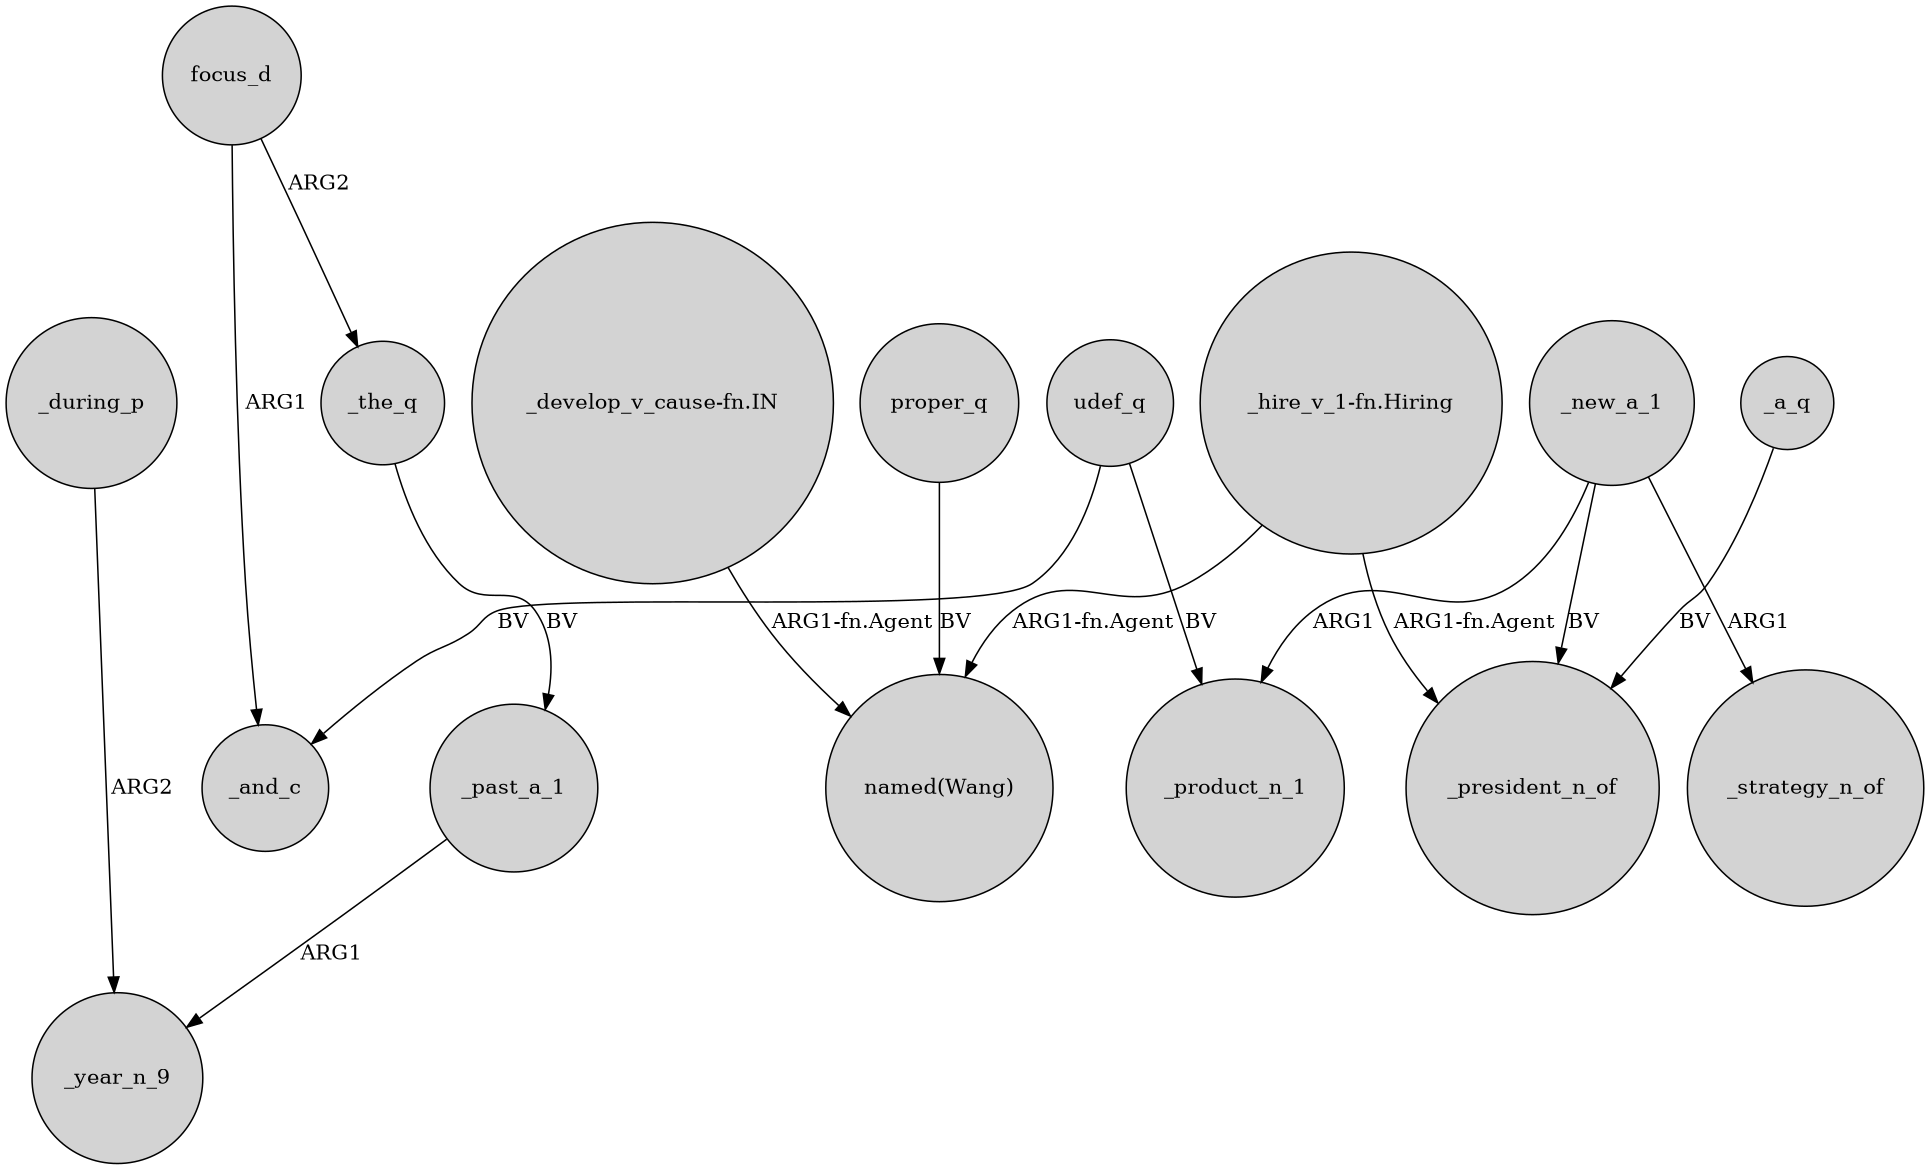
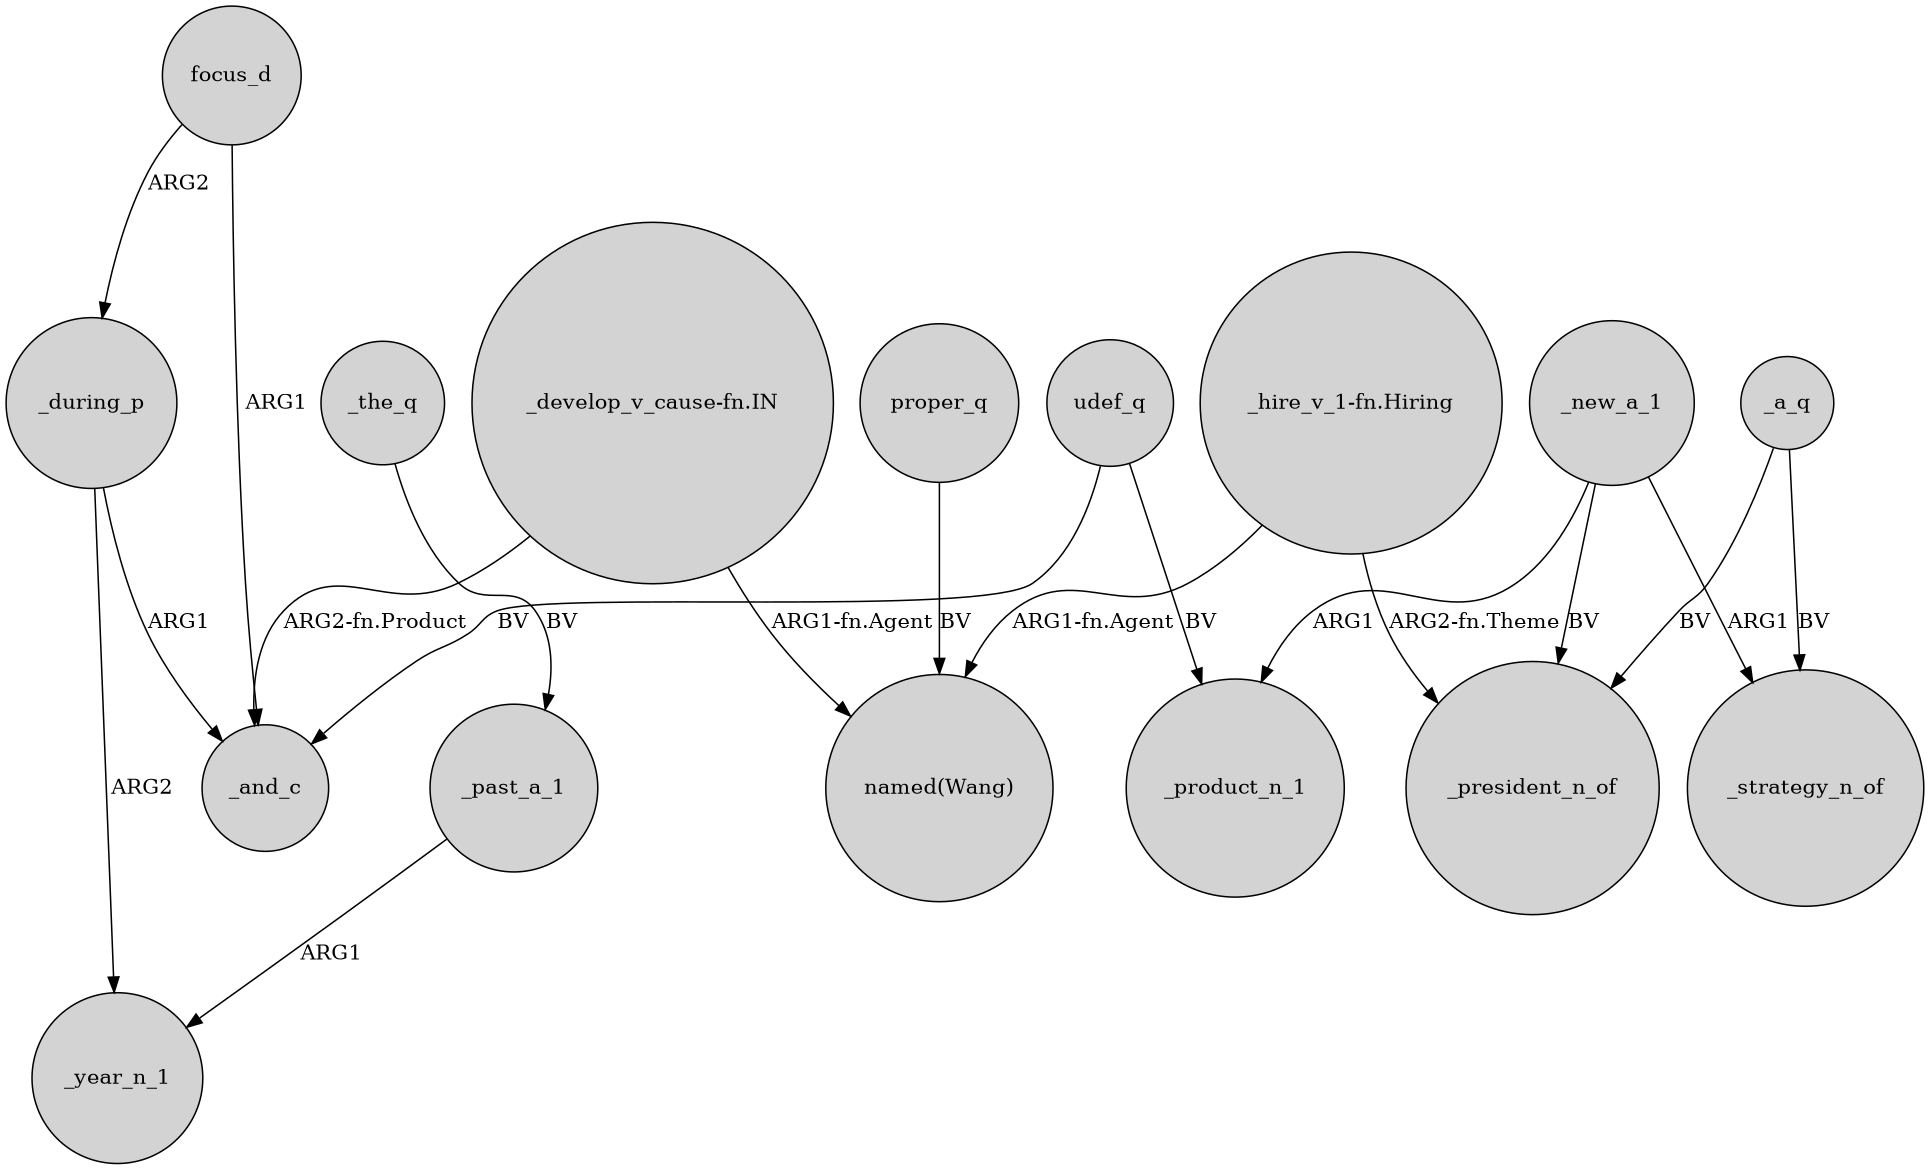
(306, 235) -> (132, 208)
none -> (1794, 552)
none -> (358, 588)
none -> (140, 616)
(1475, 622) -> (1475, 622)
(117, 1078) -> (117, 1078)
